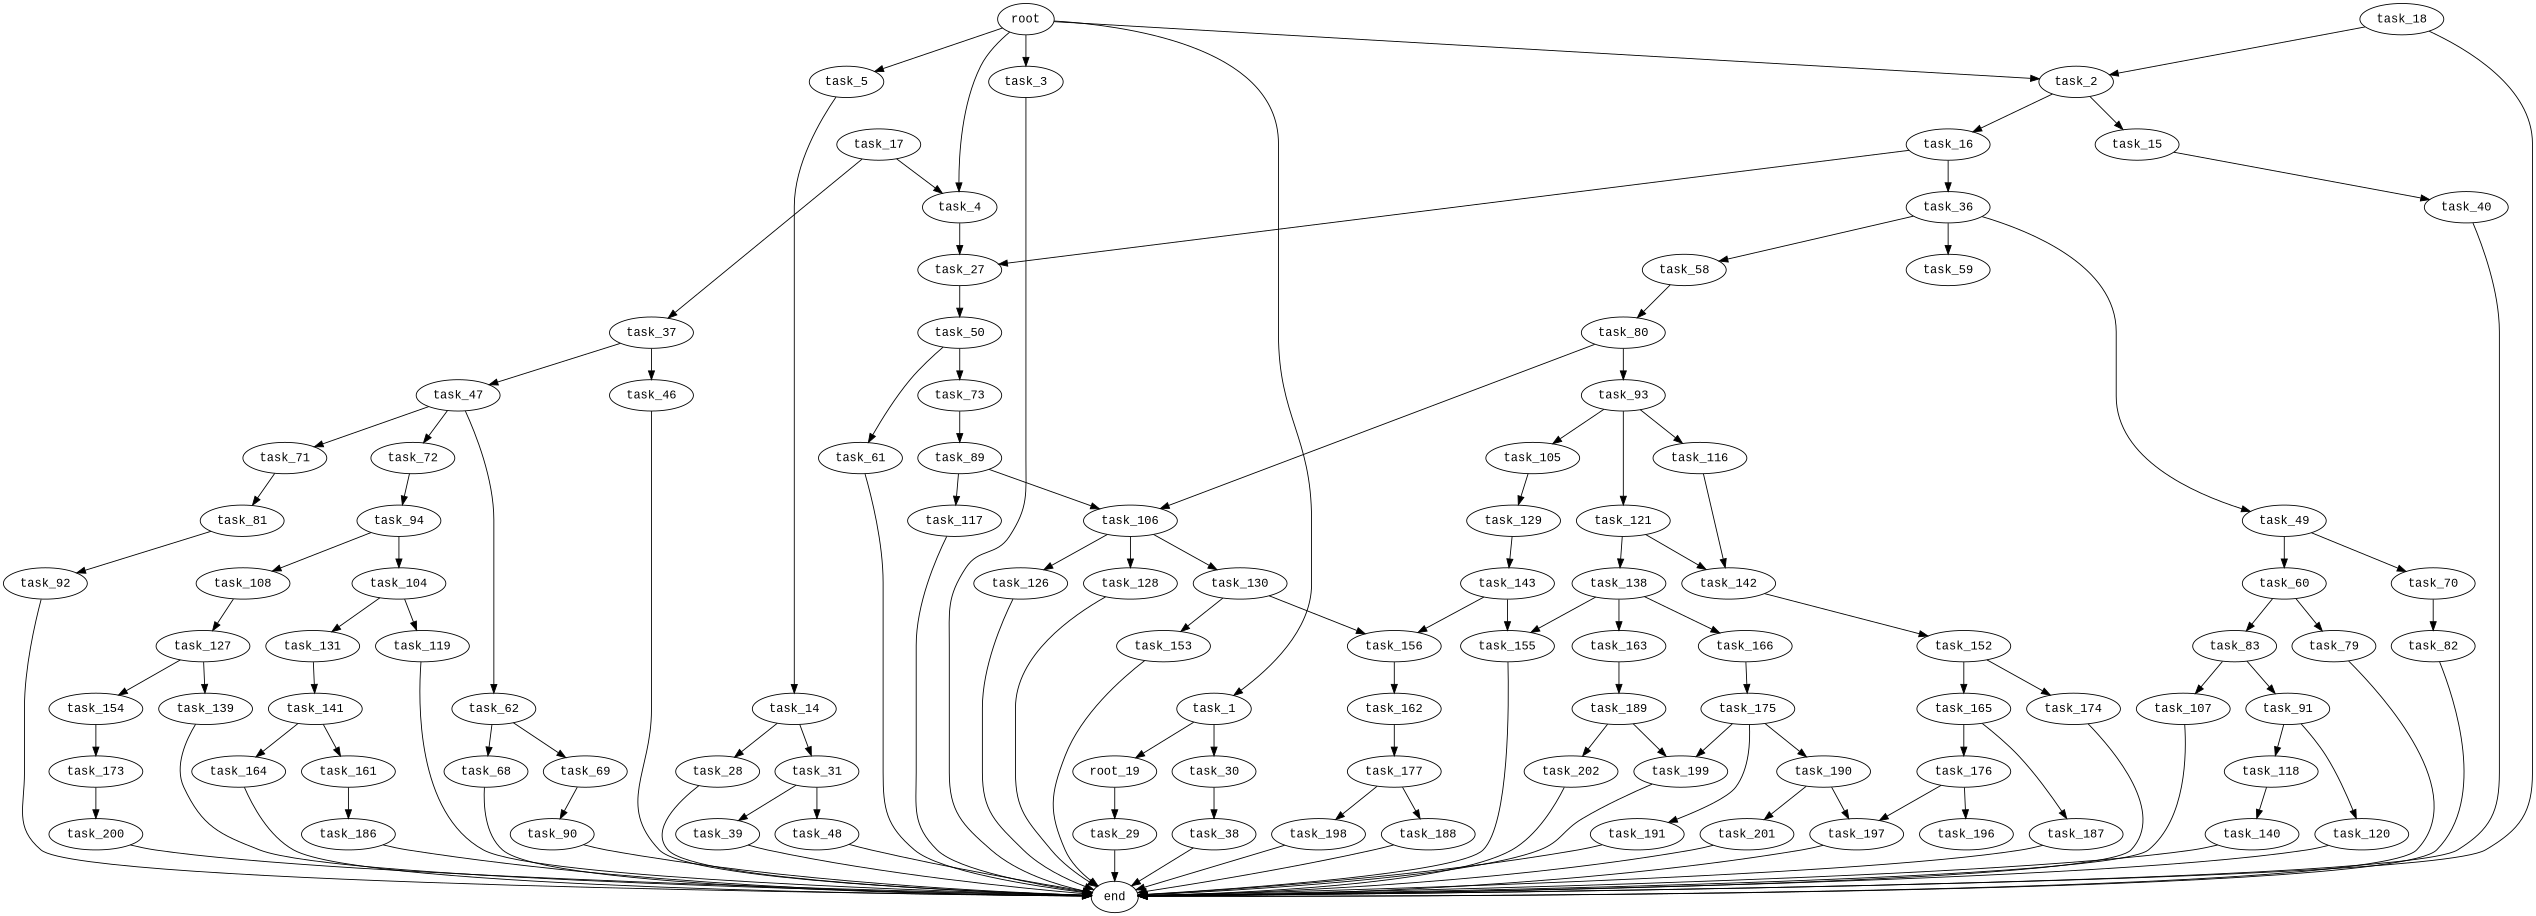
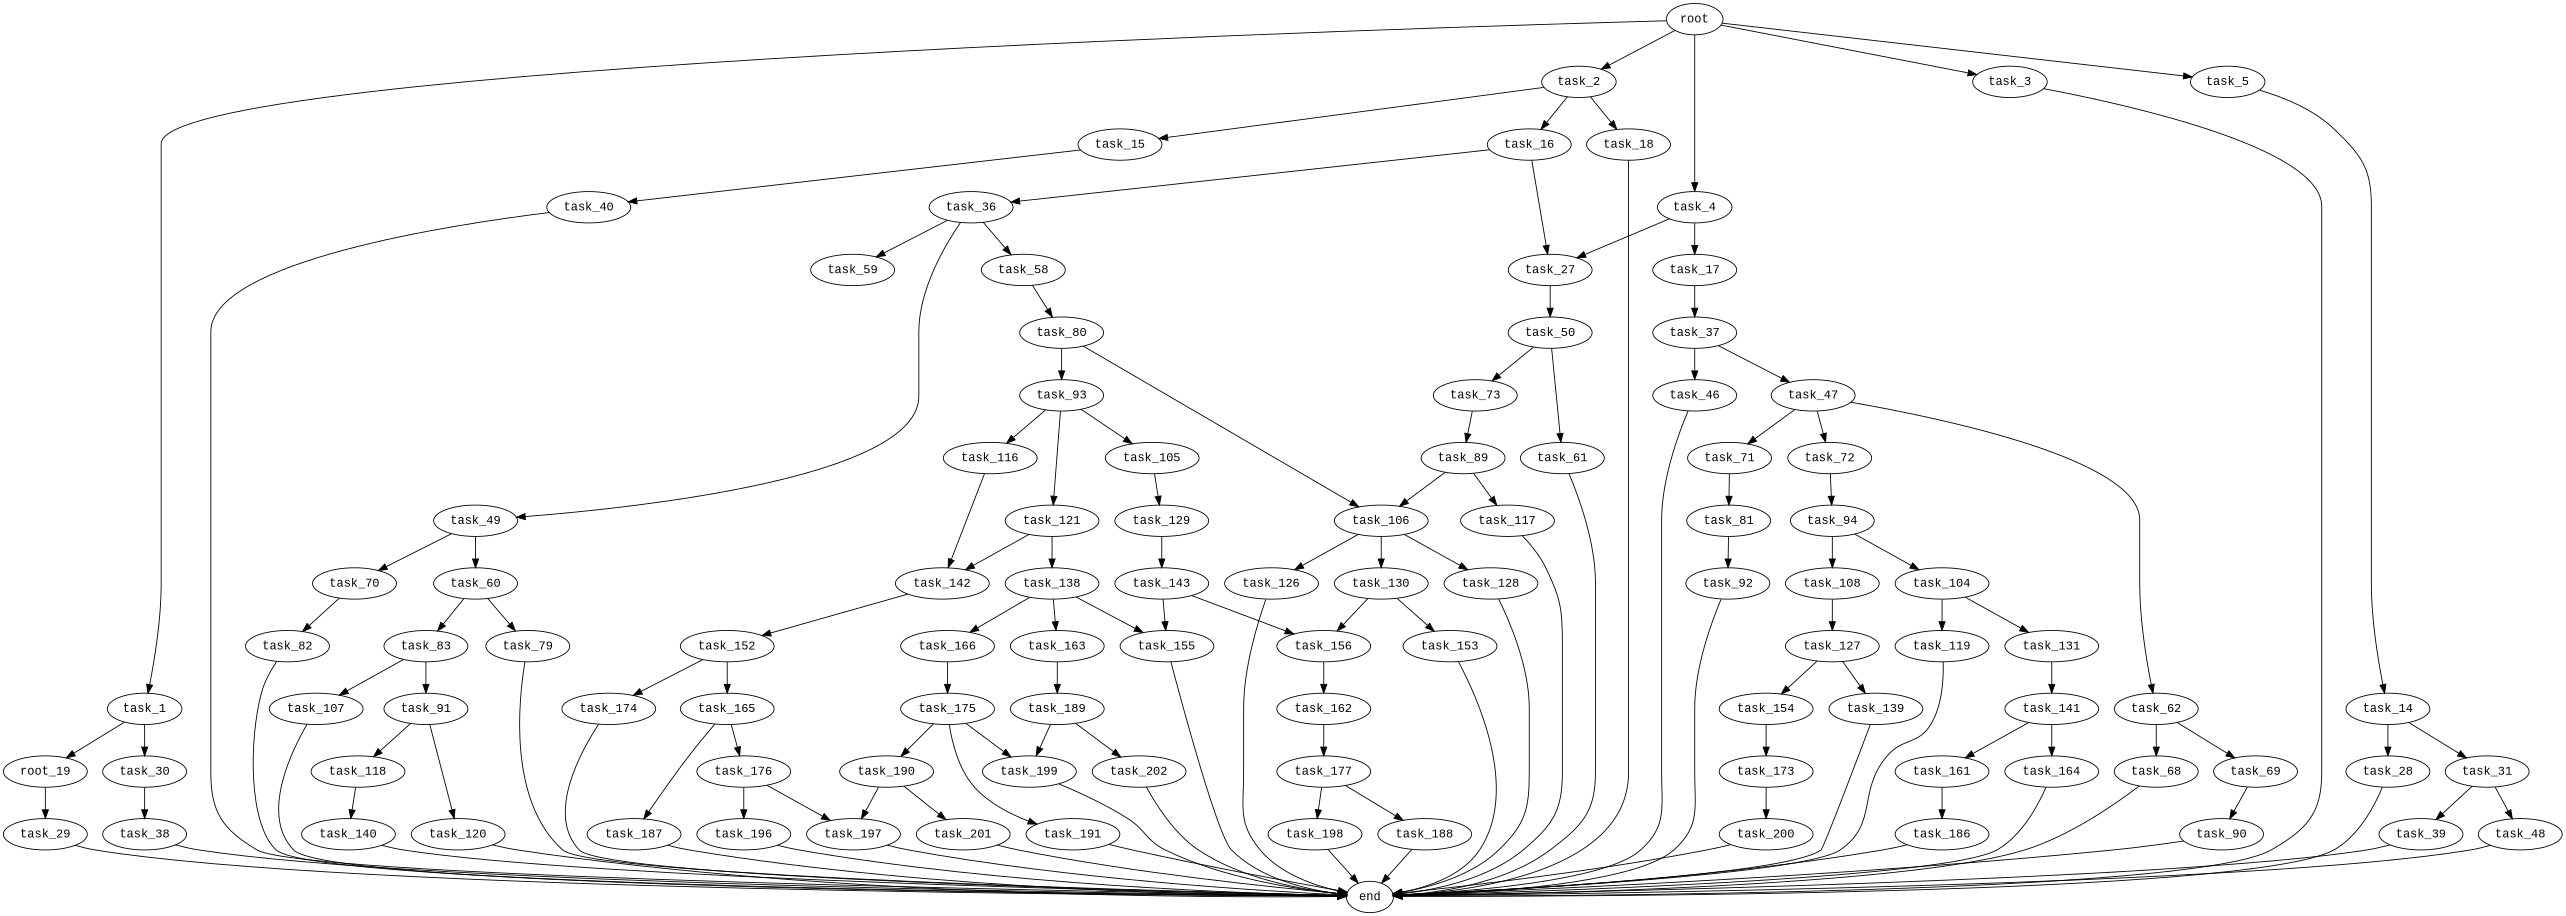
(2242, 50) -> (1601, 110)
(916, 173) -> (1695, 234)
none -> (1056, 881)
